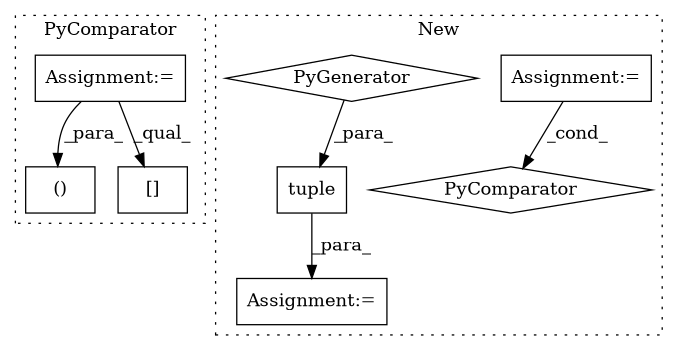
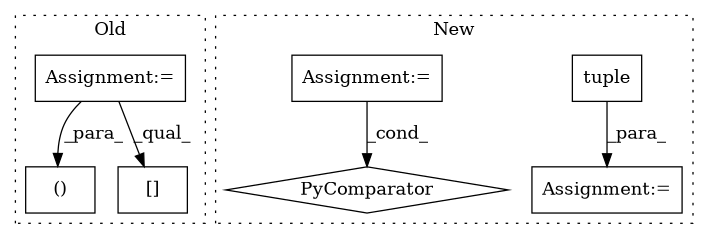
(110, 30) -> (110, 30)
(352, 78) -> none
